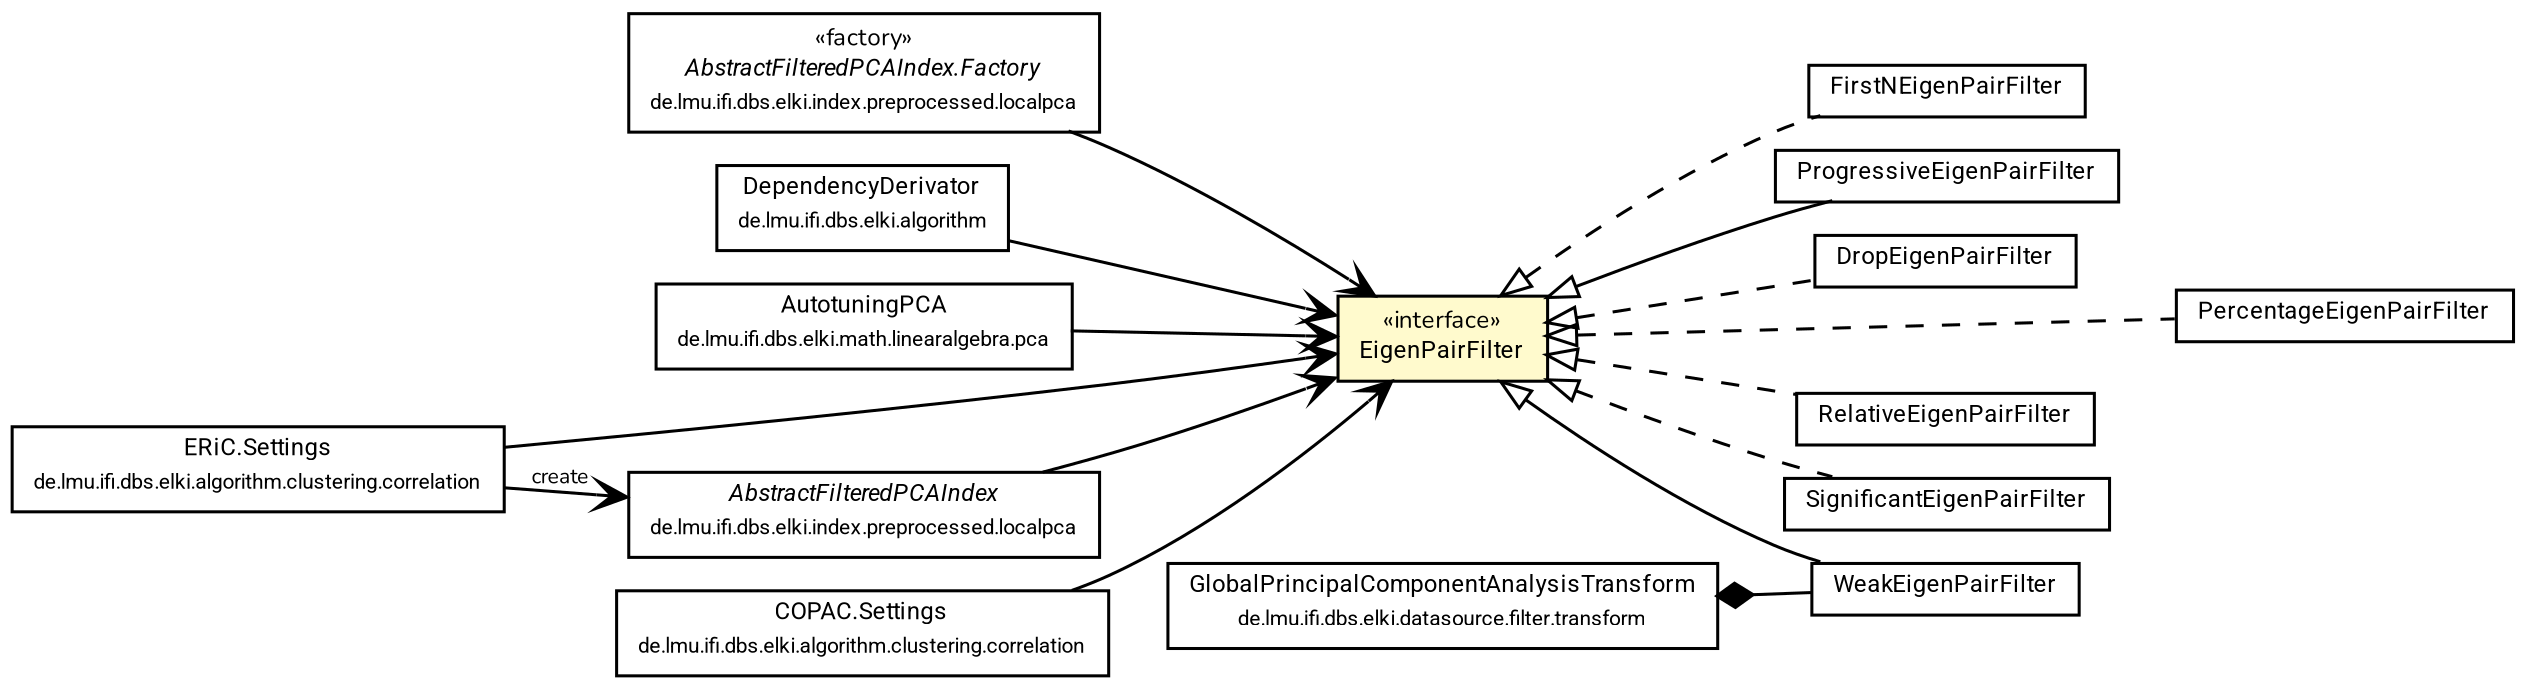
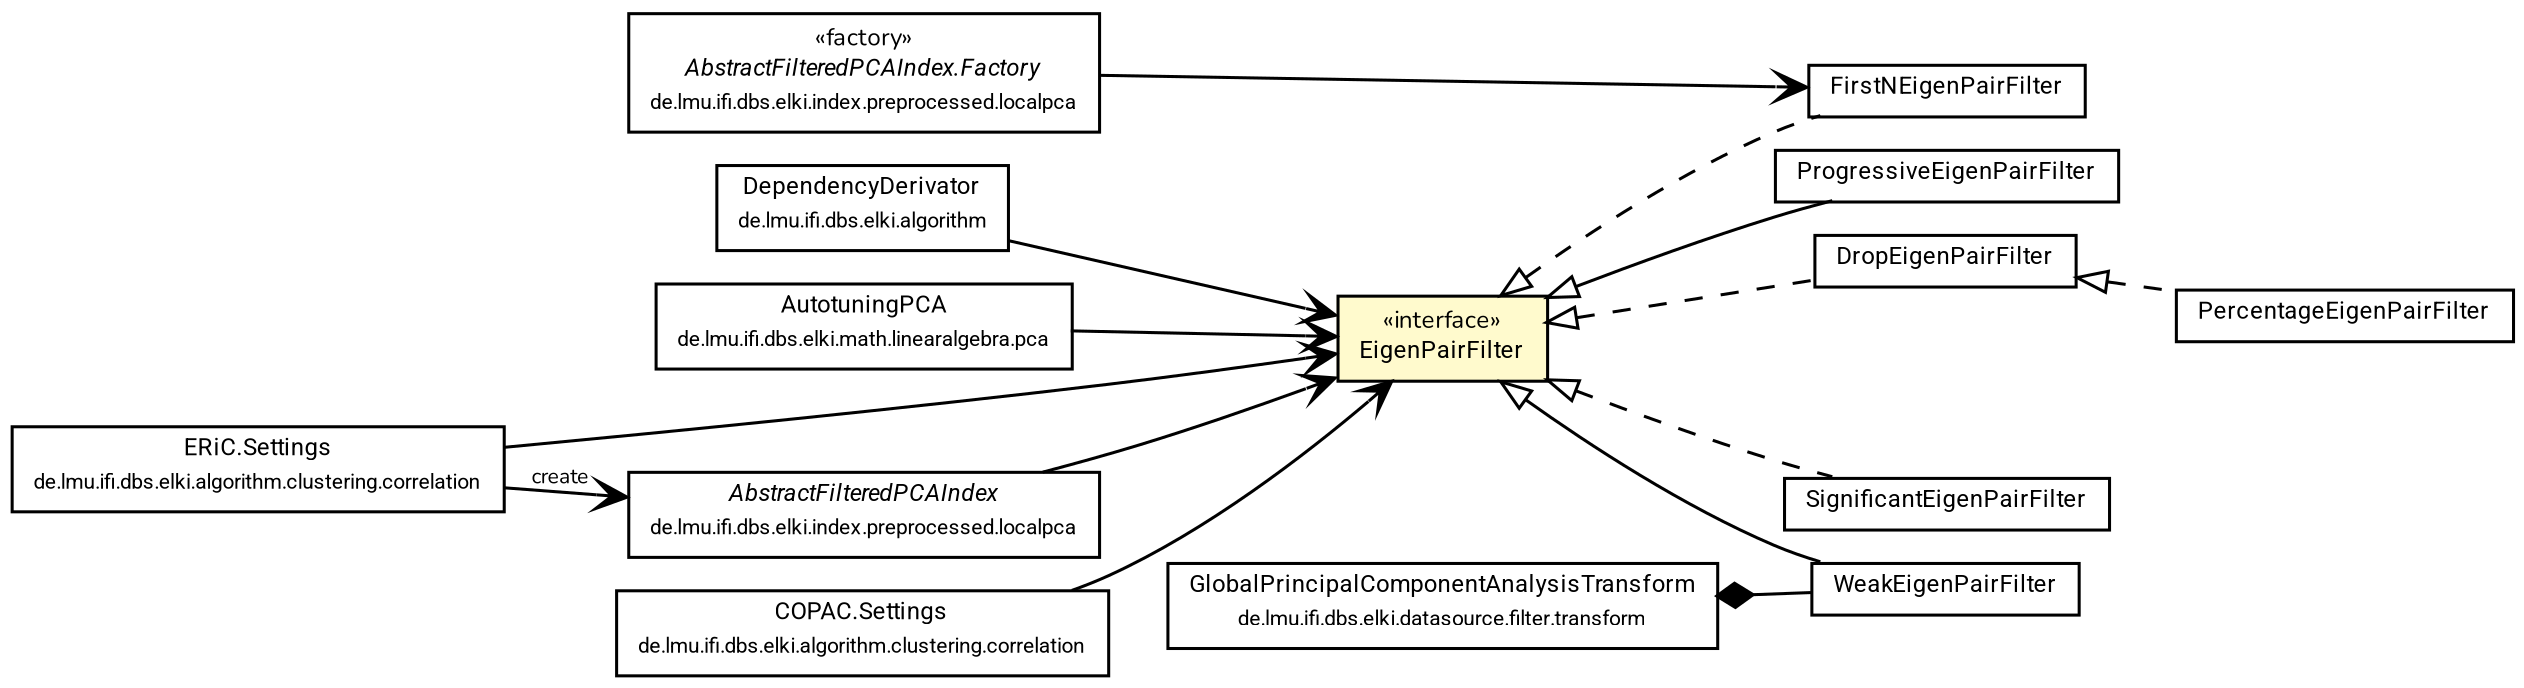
(1212, 199) -> (1437, 81)
(1876, 327) -> (2141, 287)
(1946, 418) -> none
